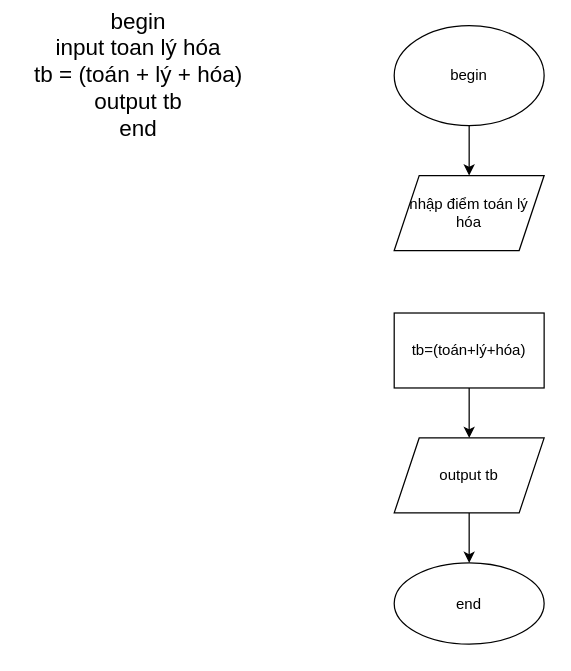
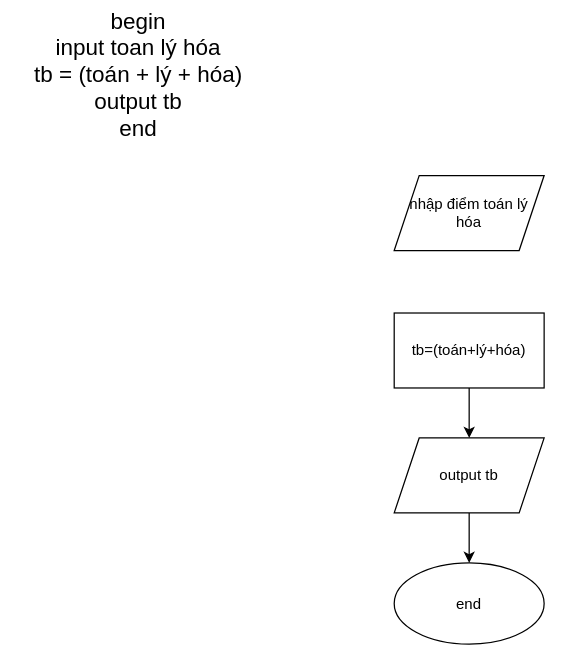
(469, 76) -> none
(469, 147) -> none
